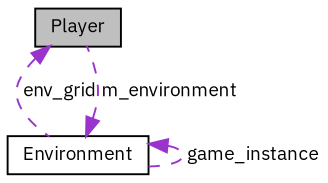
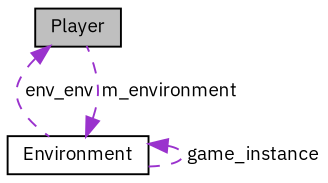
(58, 91) -> (58, 91)
